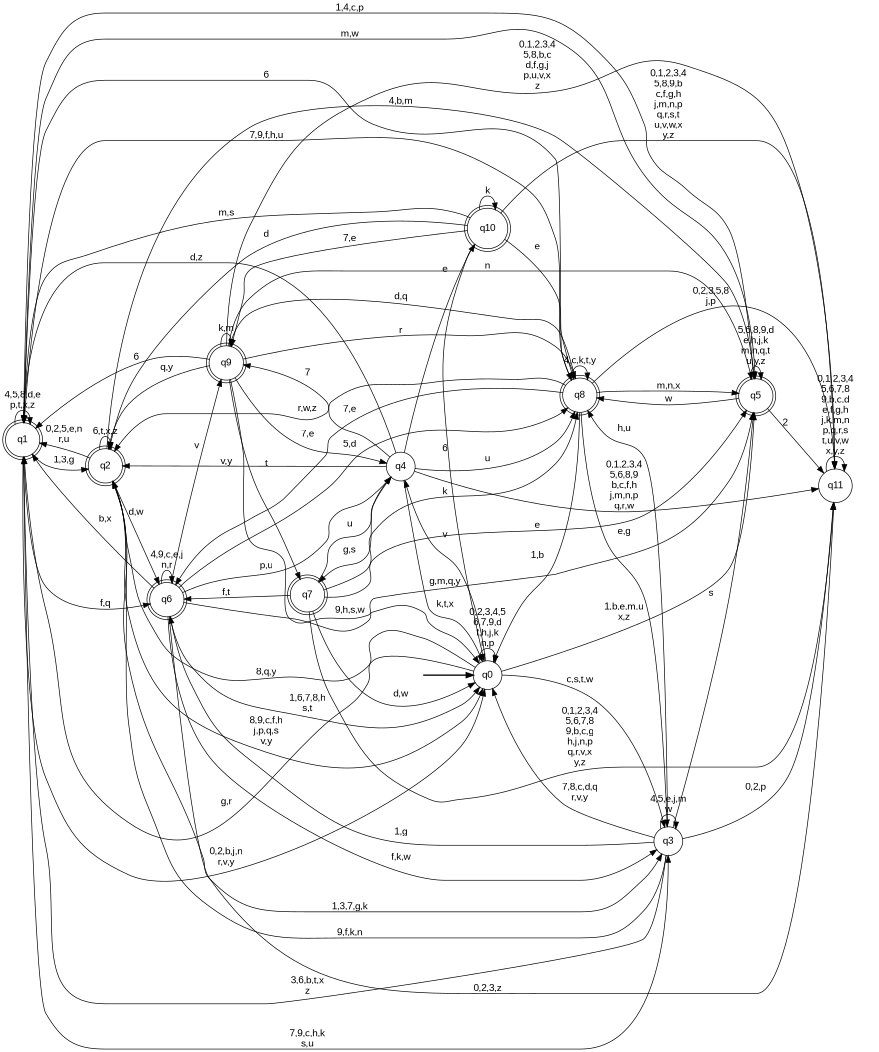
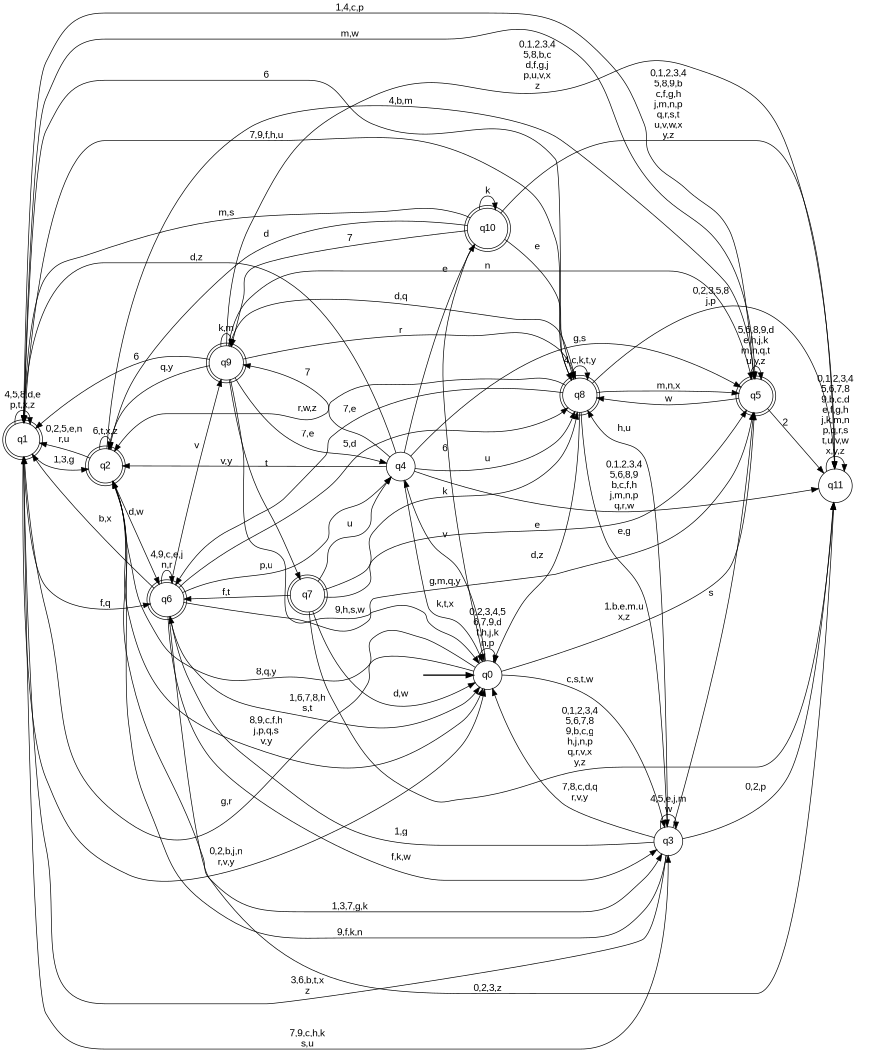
(350, 238) -> (350, 238)
(537, 555) -> (537, 555)
(365, 558) -> (550, 354)
